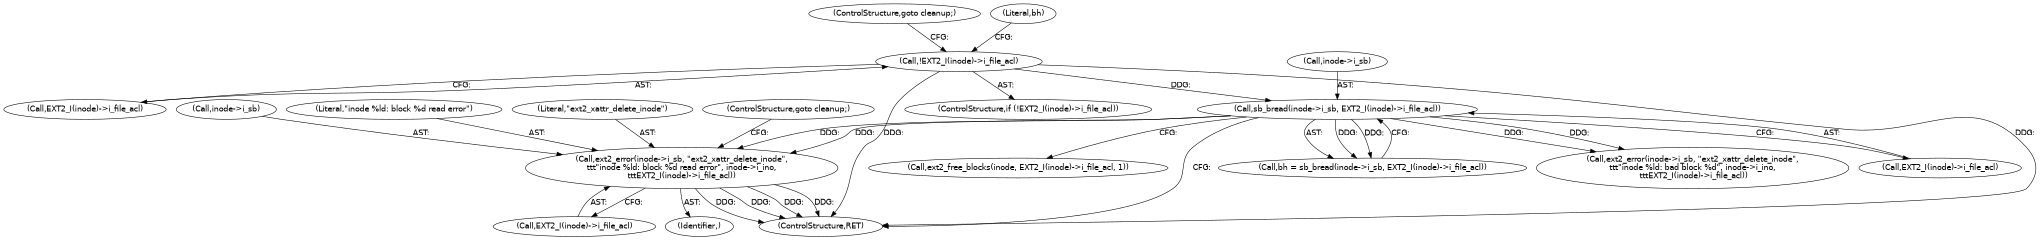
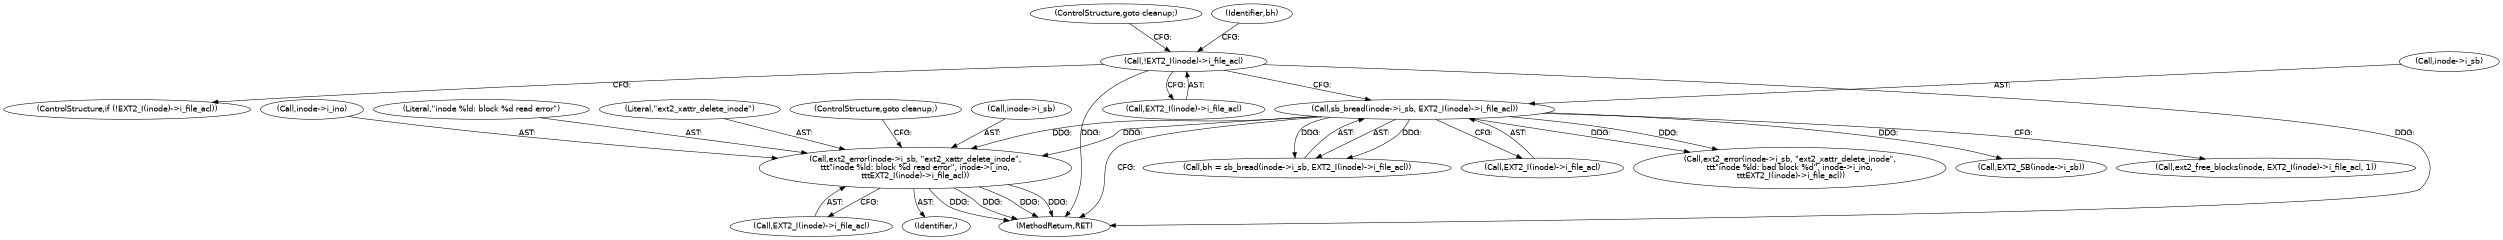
(1023, 14) -> (1252, 14)
(1007, 86) -> (623, 86)
(1182, 86) -> (1323, 86)
none -> (312, 109)
(1402, 133) -> (1347, 133)
none -> (2031, 168)
(821, 227) -> (1054, 227)
